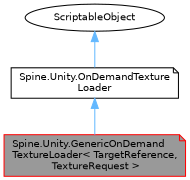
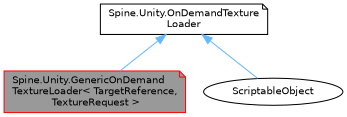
(95, 55) -> (234, 60)
